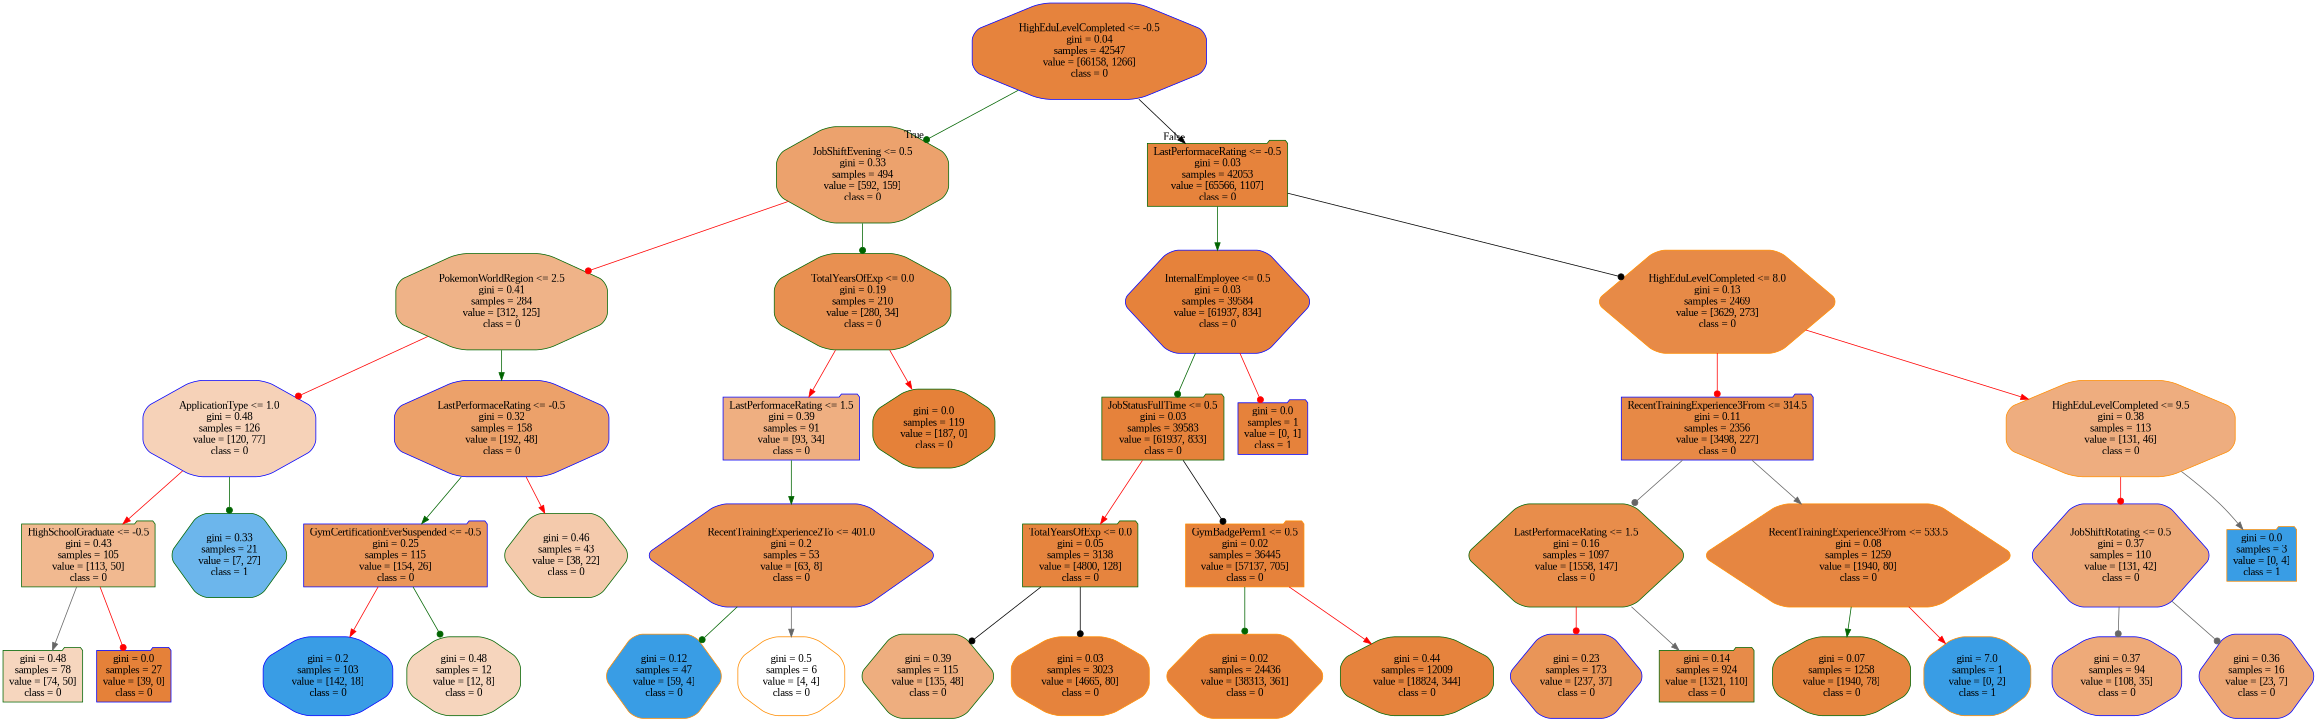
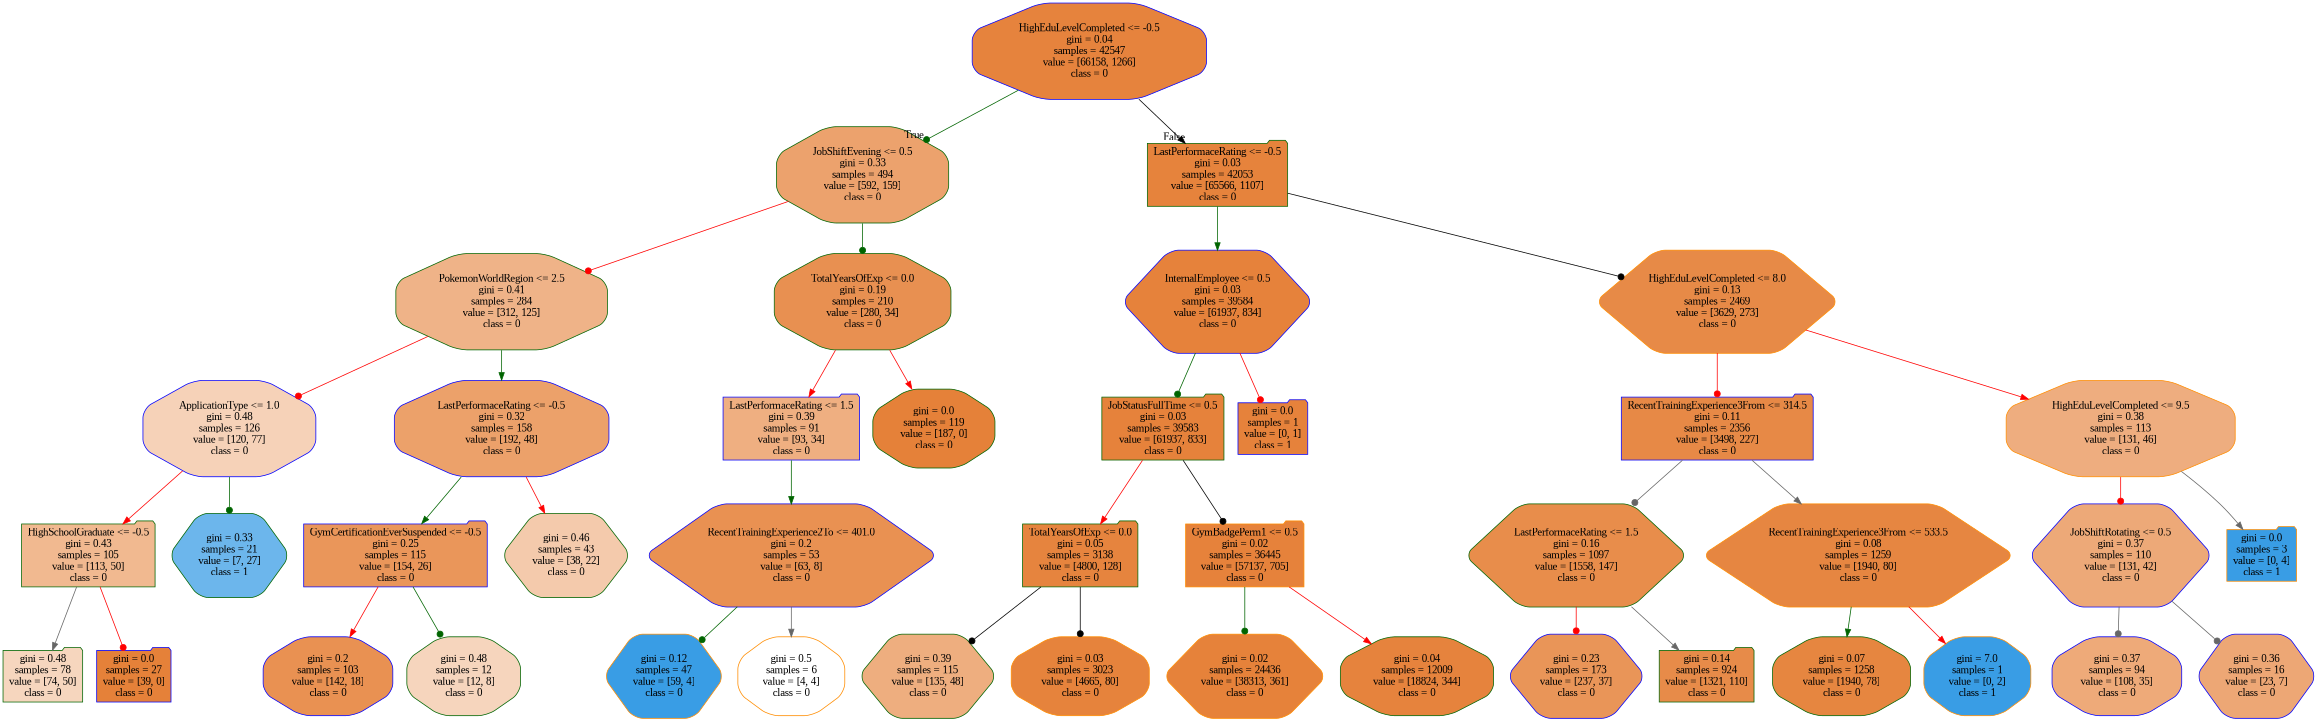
(328, 676) -> (328, 676)
(1417, 676) -> (1417, 676)
